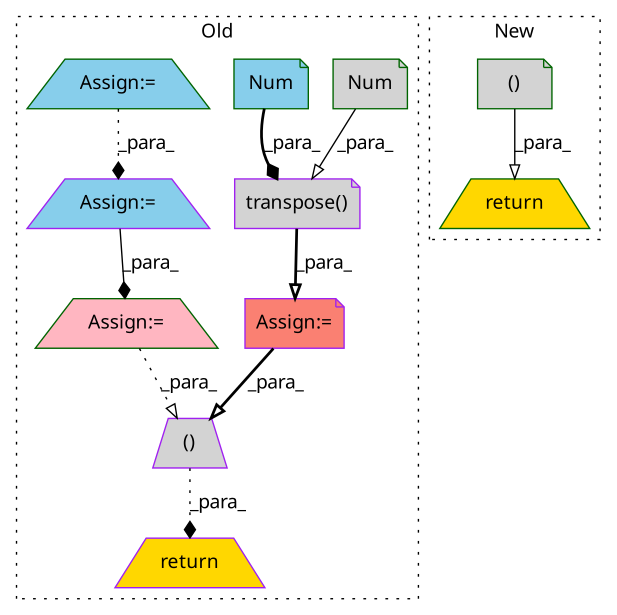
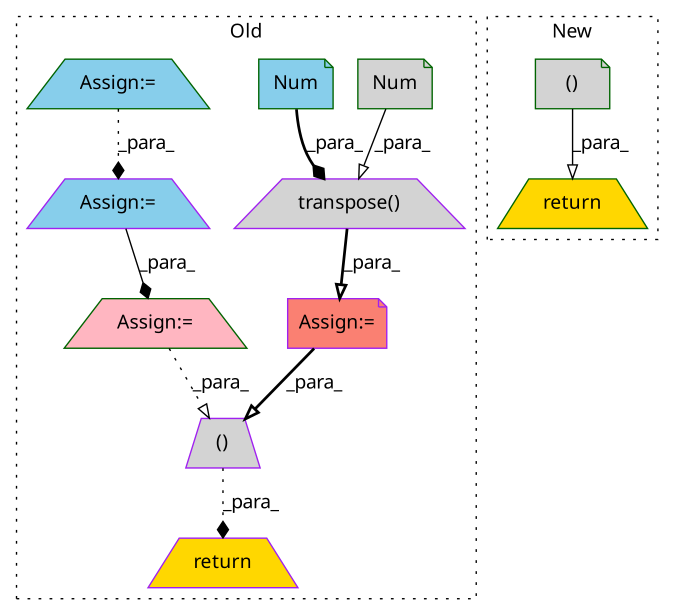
(297, 204) -> (350, 204)
